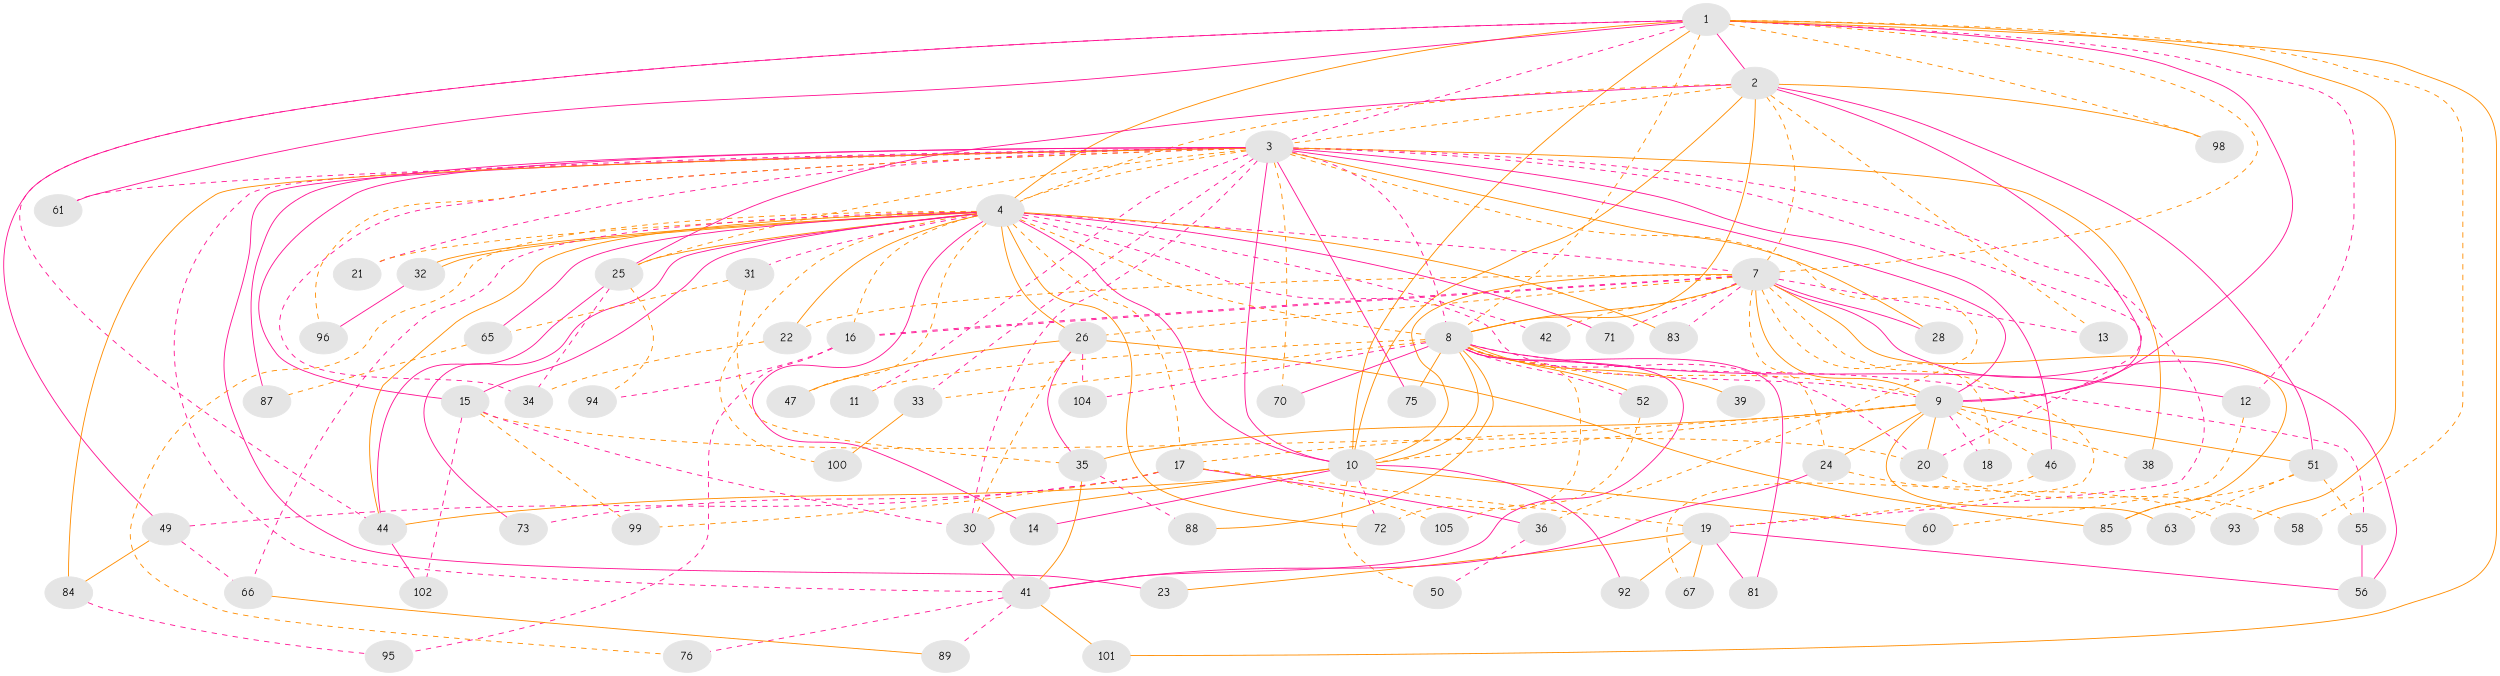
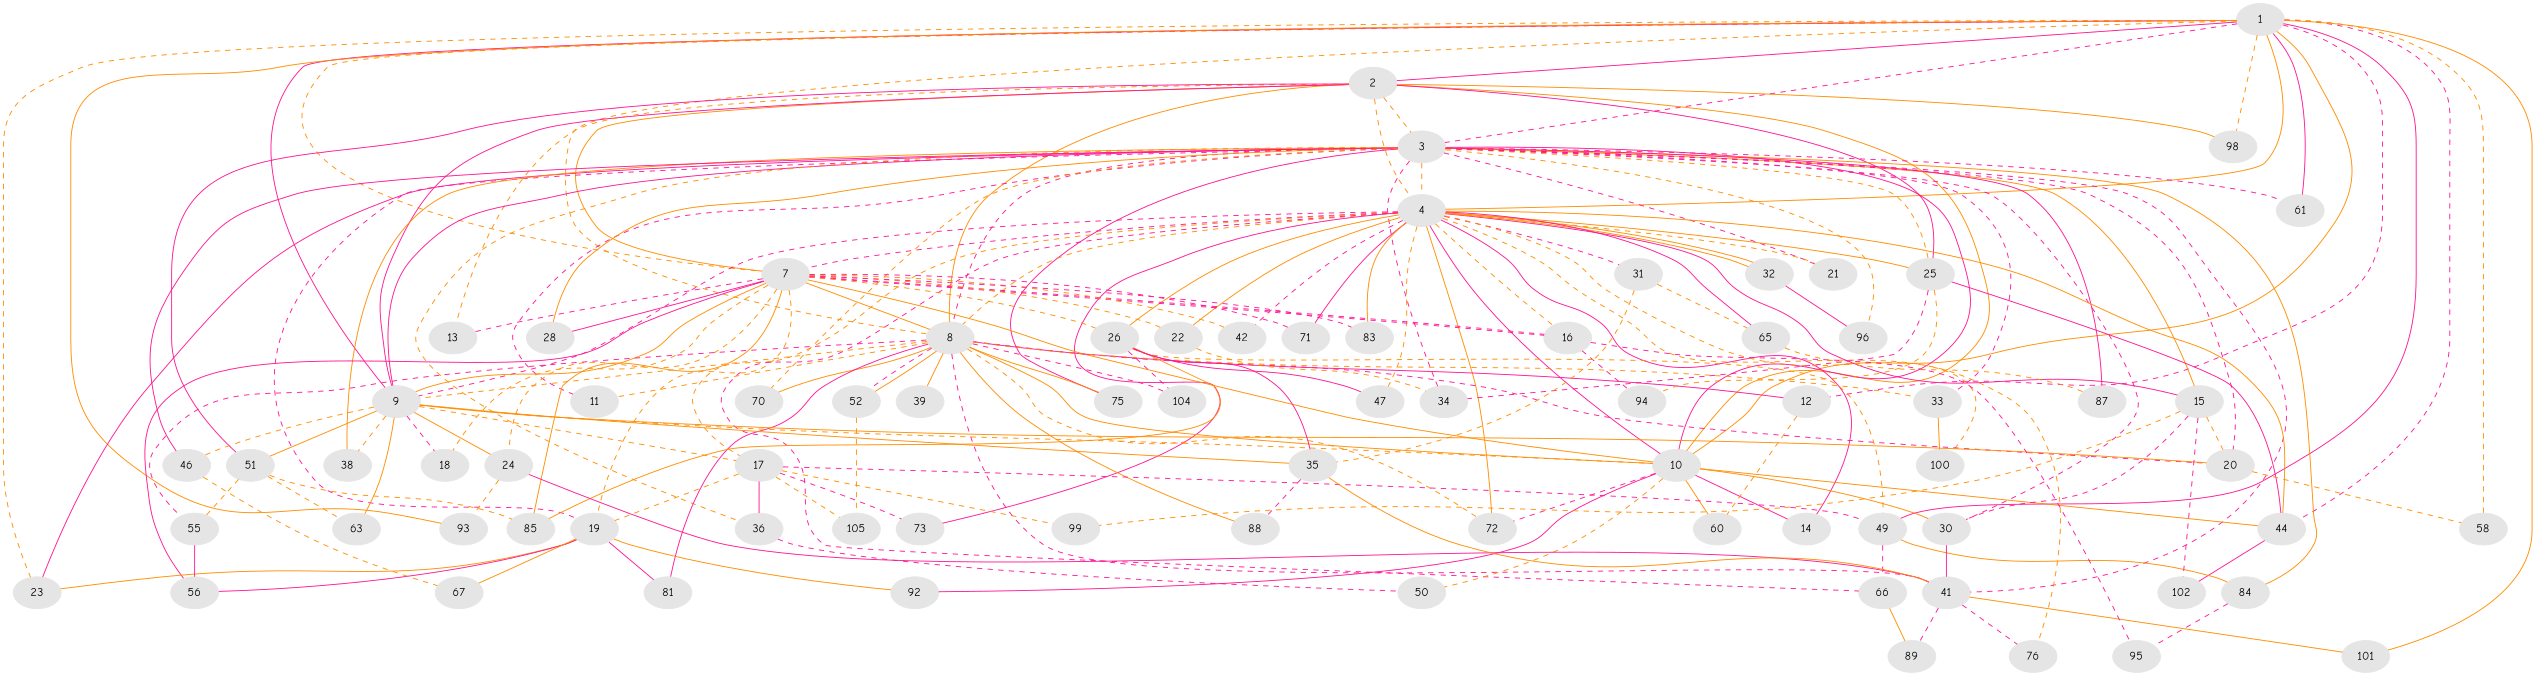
none -> (881, 31)
(1795, 179) -> (601, 130)
(389, 185) -> (2061, 198)
(939, 358) -> (1223, 369)
(1374, 366) -> (831, 375)
(1019, 429) -> (1556, 360)
(1488, 537) -> (1543, 572)
